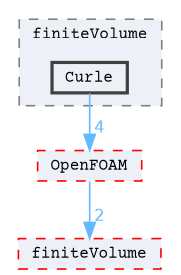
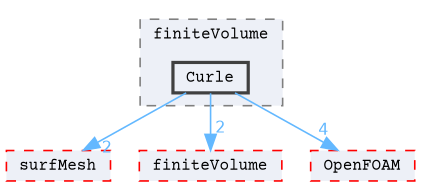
none -> (58, 166)
(90, 202) -> (211, 116)
